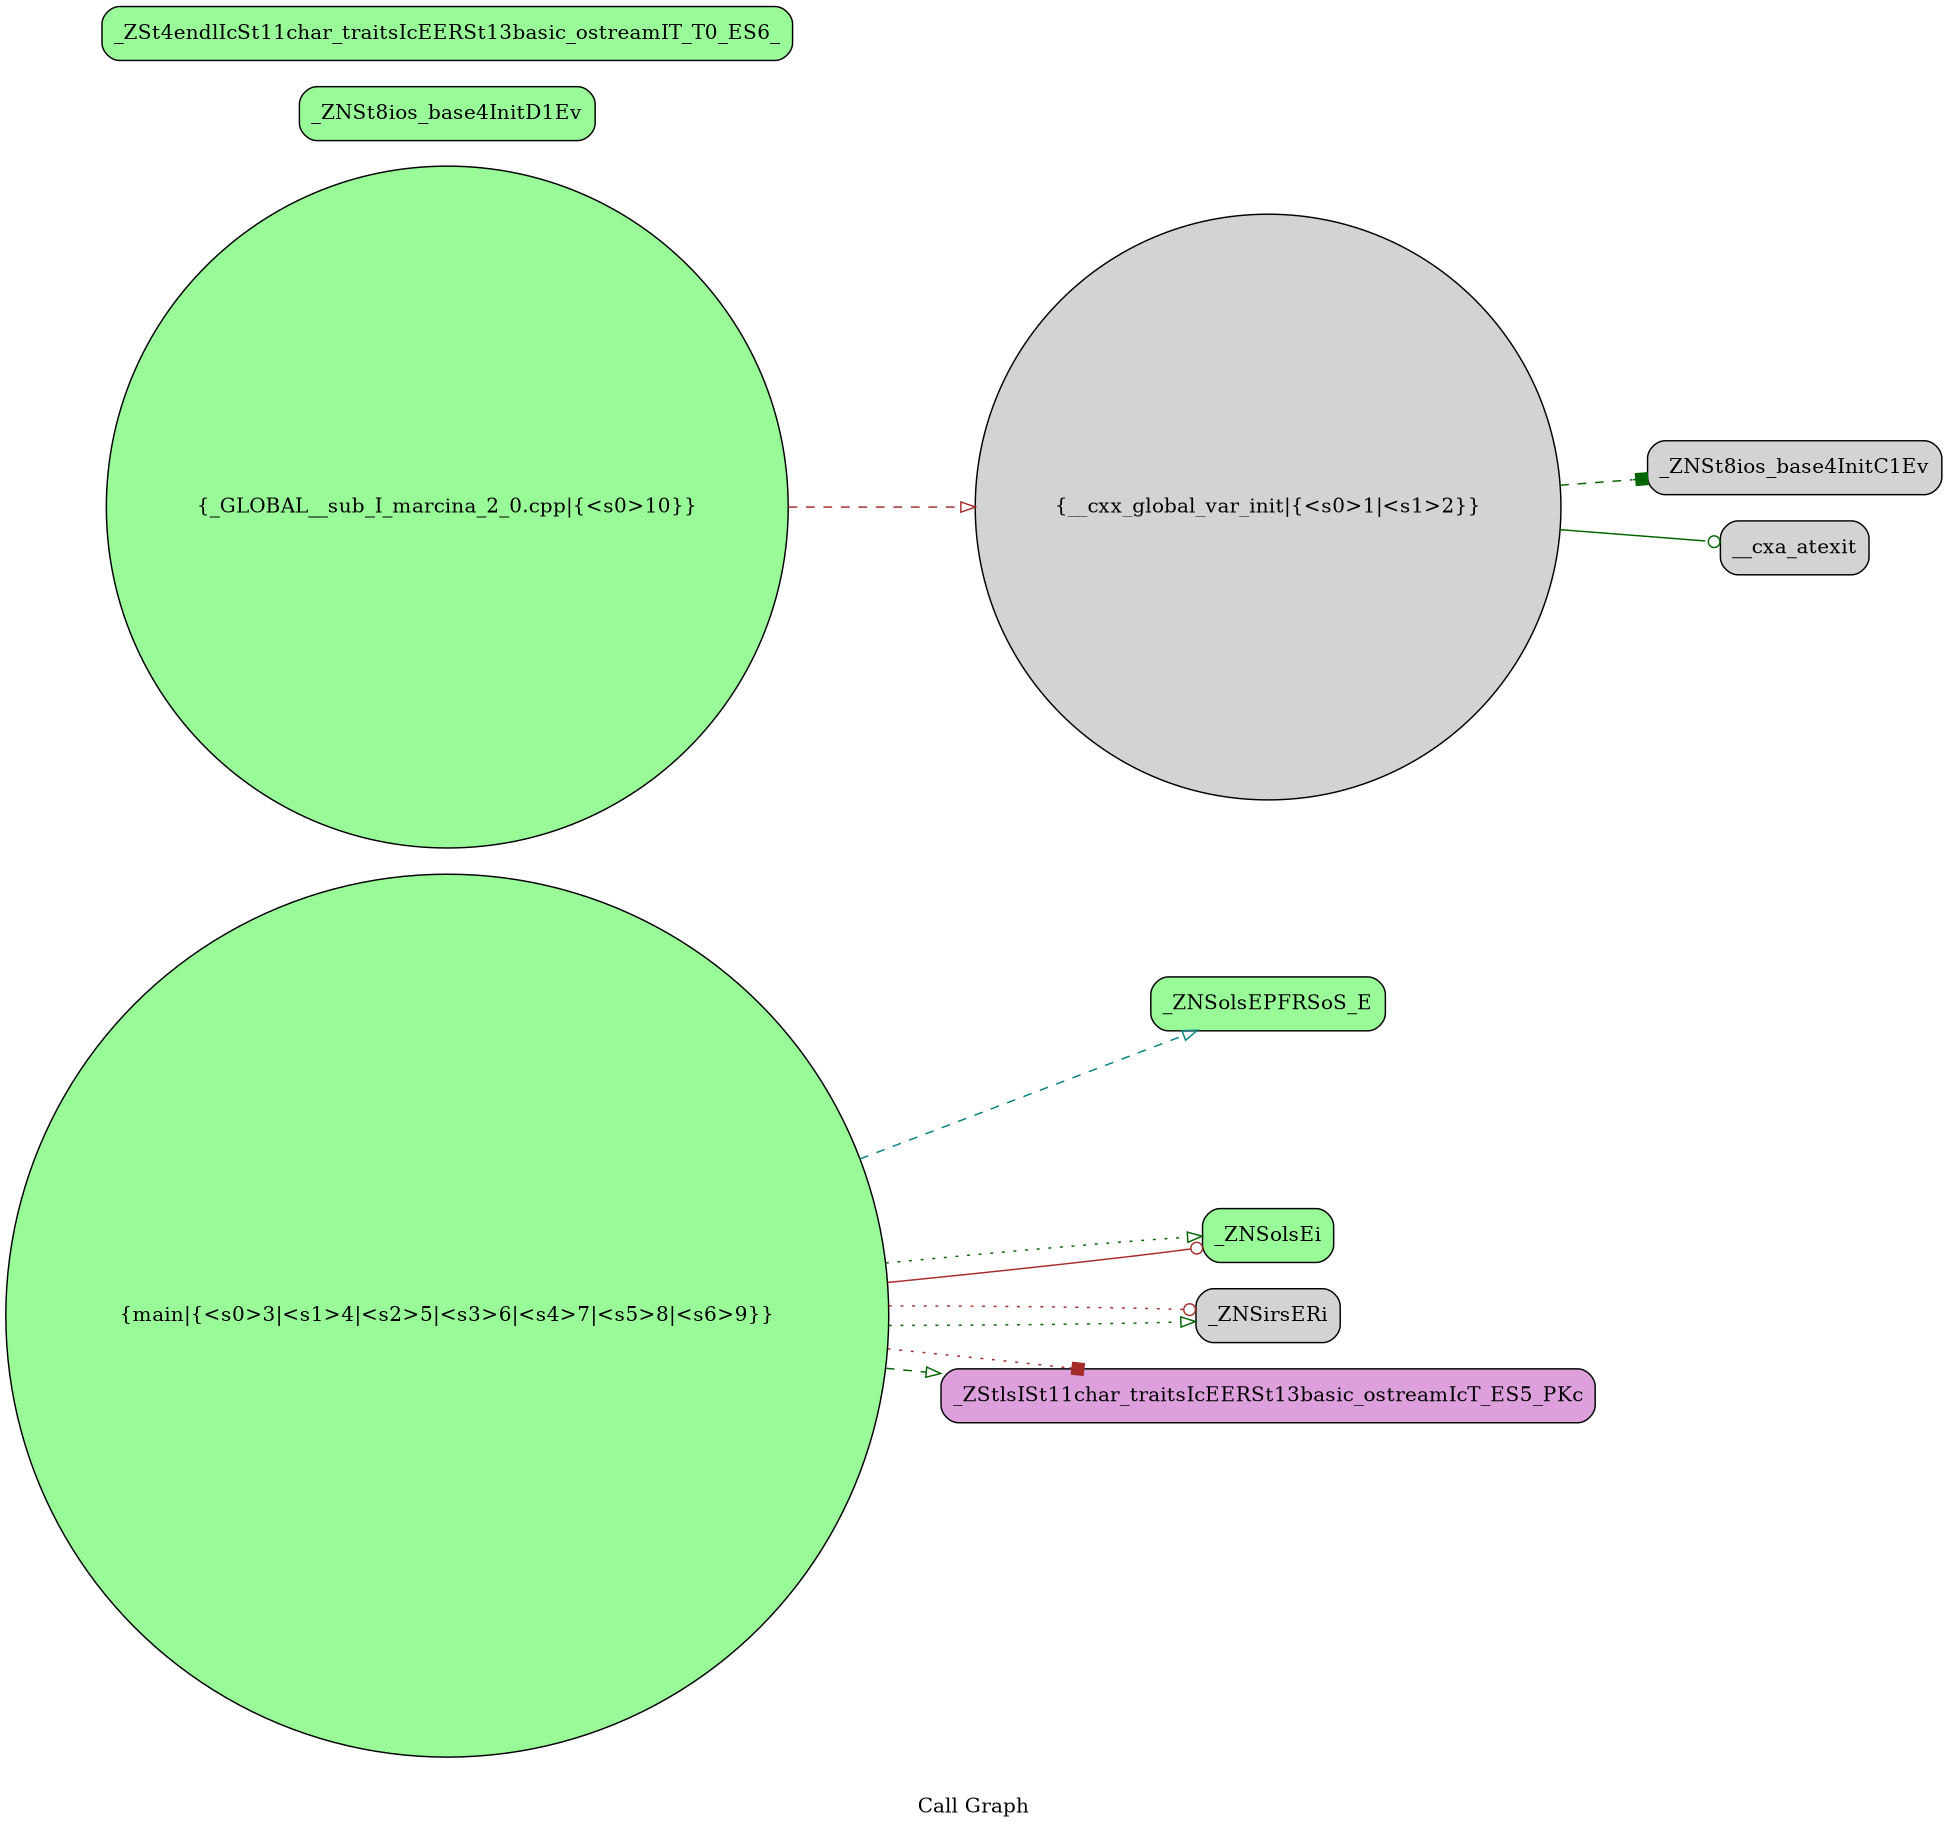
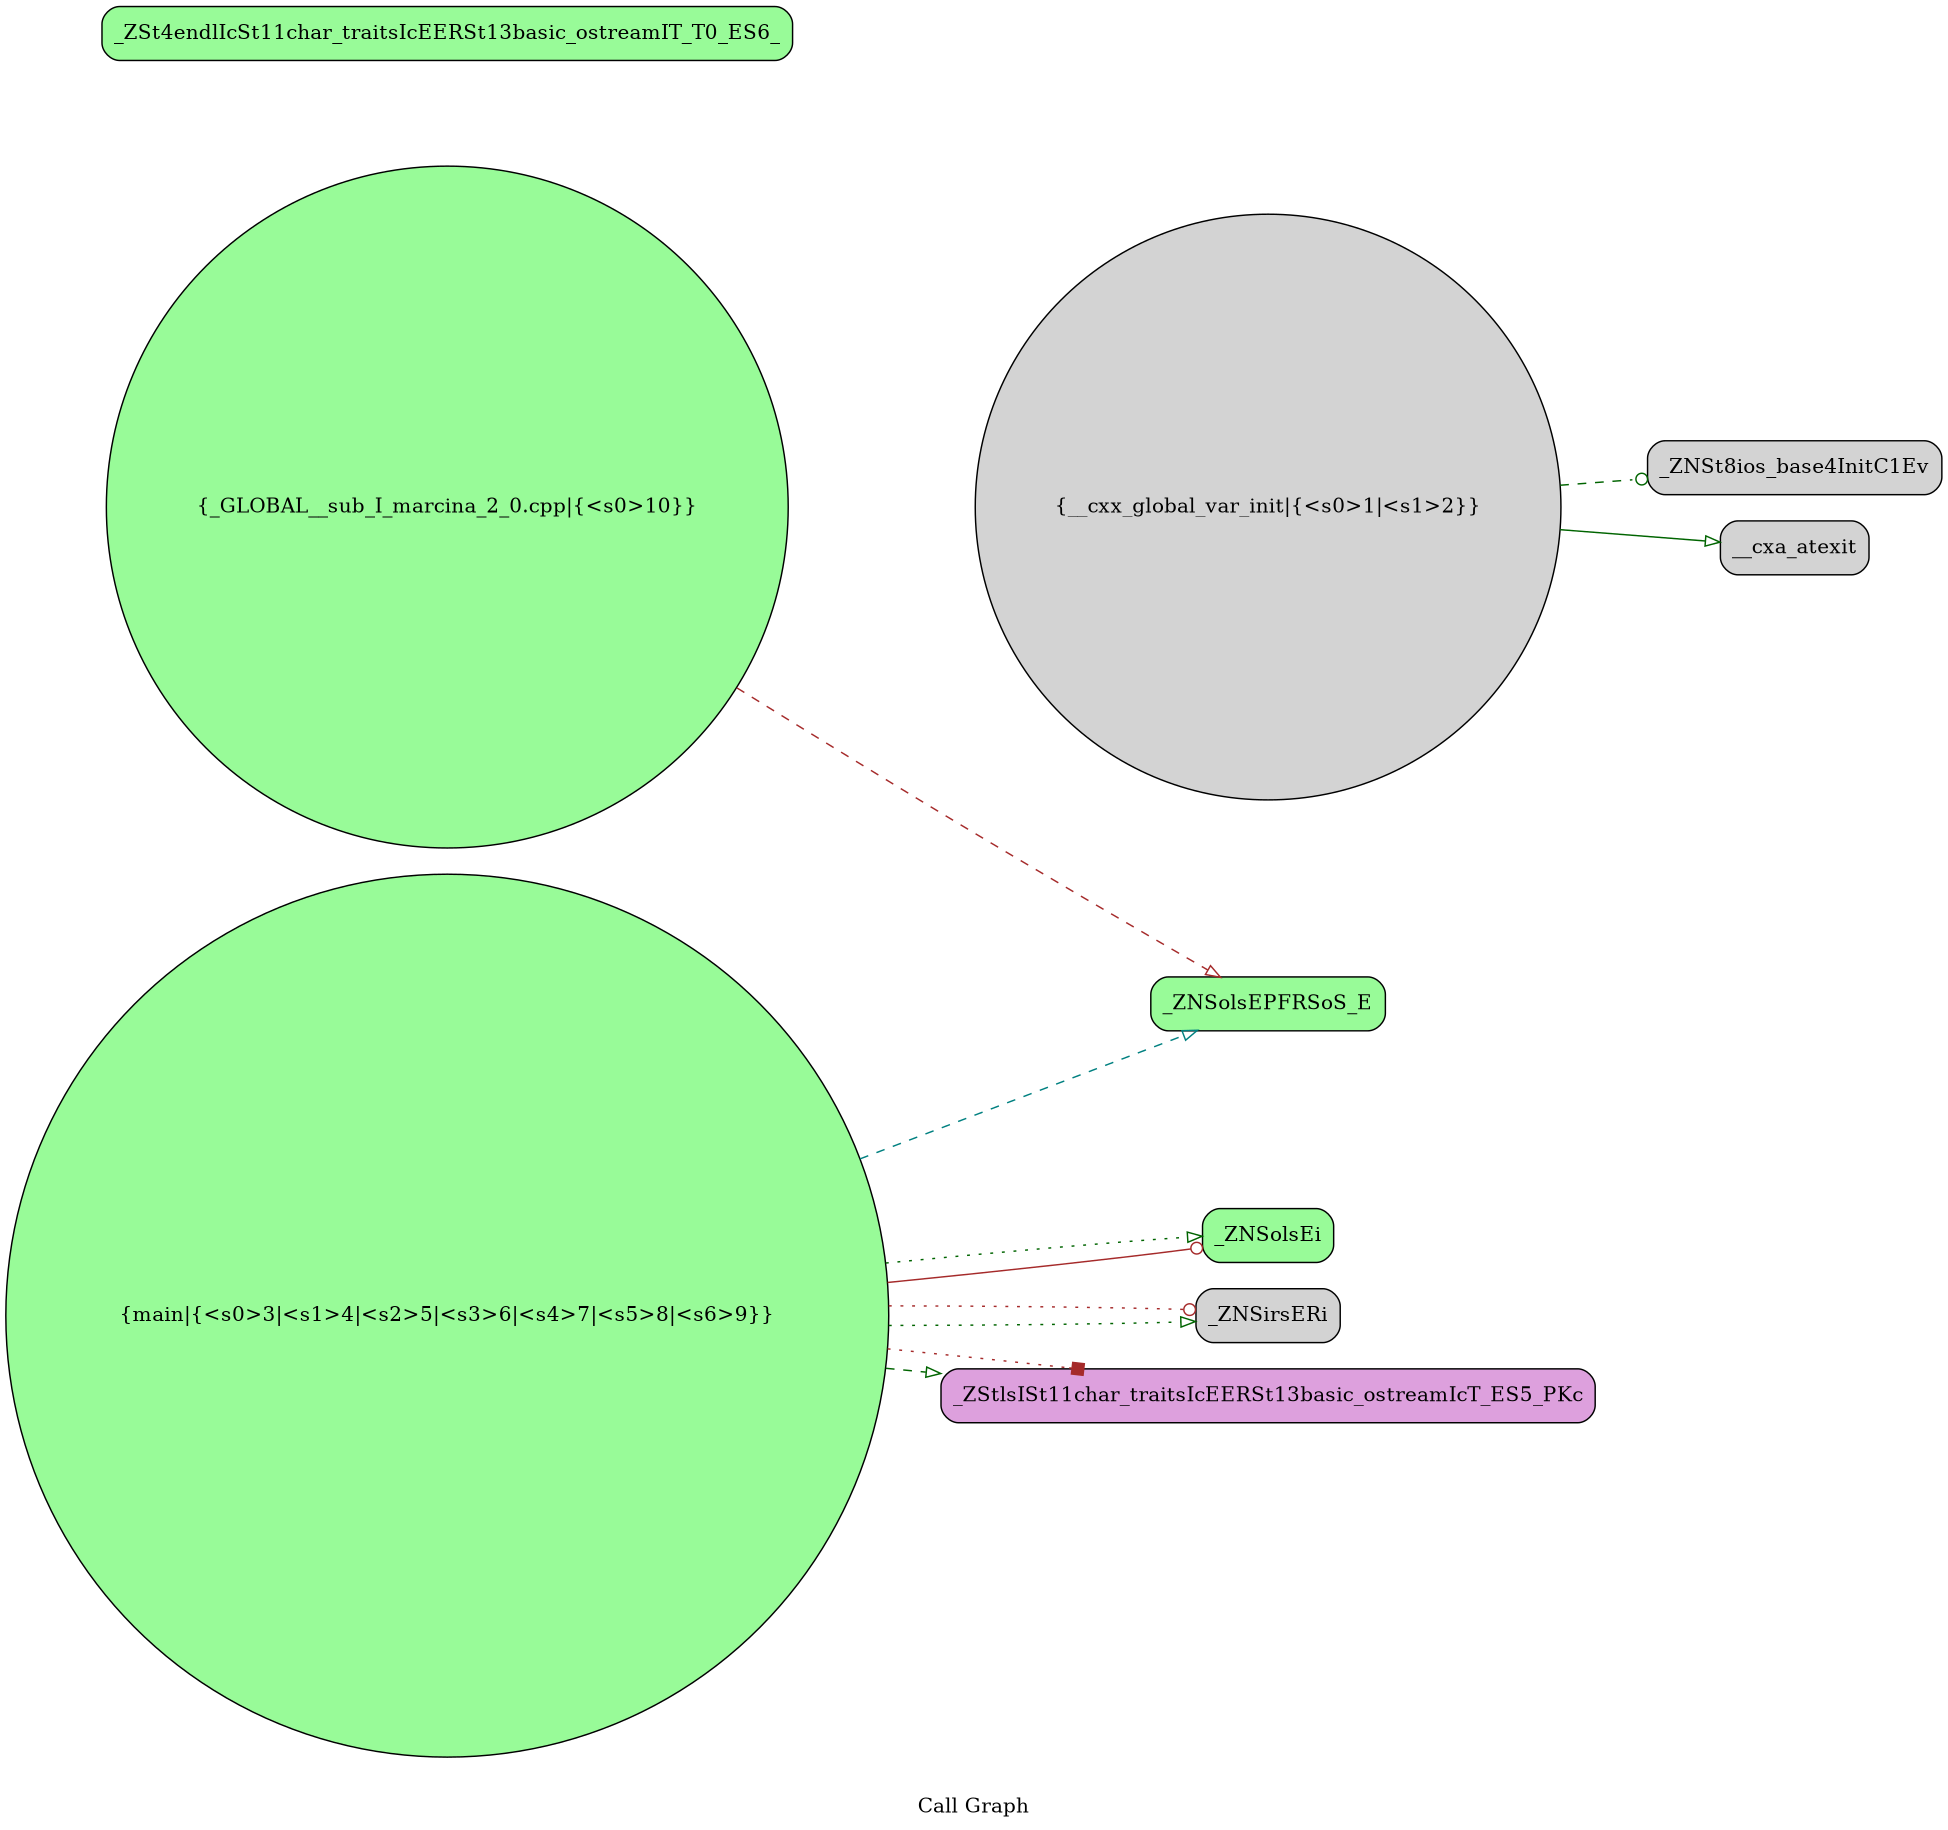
(447, 114) -> none
(1596, 483) -> (1596, 483)
(874, 507) -> (971, 831)
(1633, 535) -> (1633, 535)
